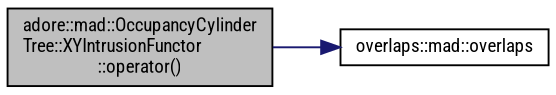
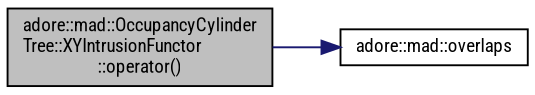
(445, 47) -> (434, 47)
